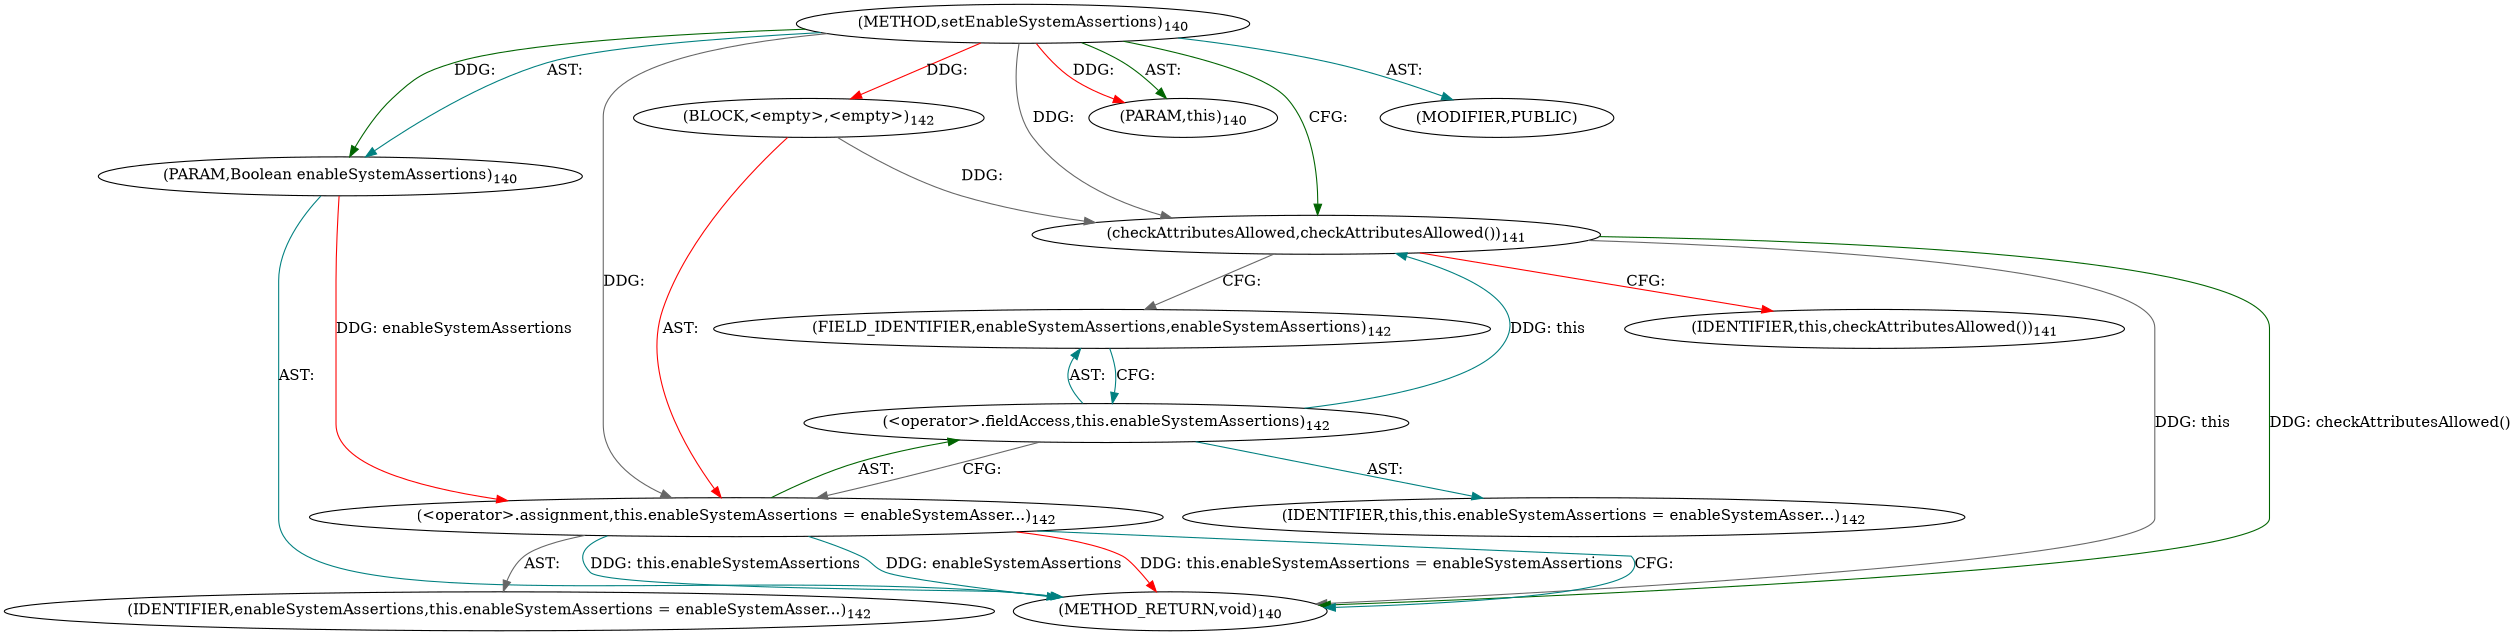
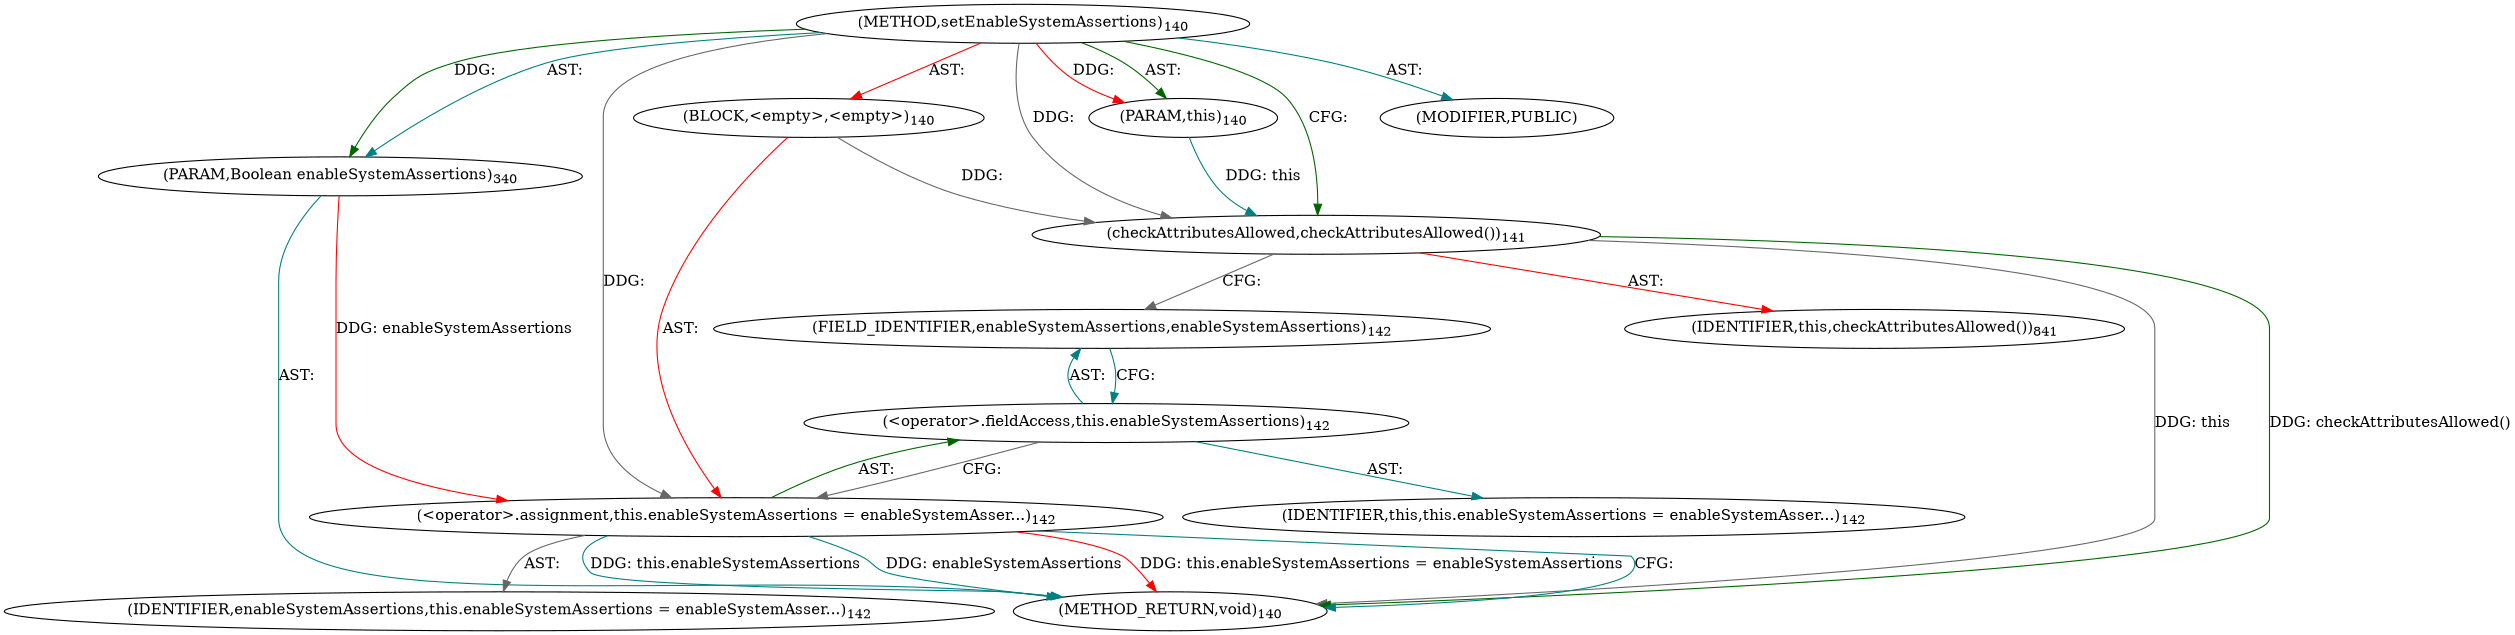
(949, 71) -> (949, 71)
(922, 116) -> (922, 116)
(505, 175) -> (505, 175)
(1648, 282) -> (1648, 282)
(2046, 327) -> (2046, 327)
(1480, 364) -> (1211, 180)
